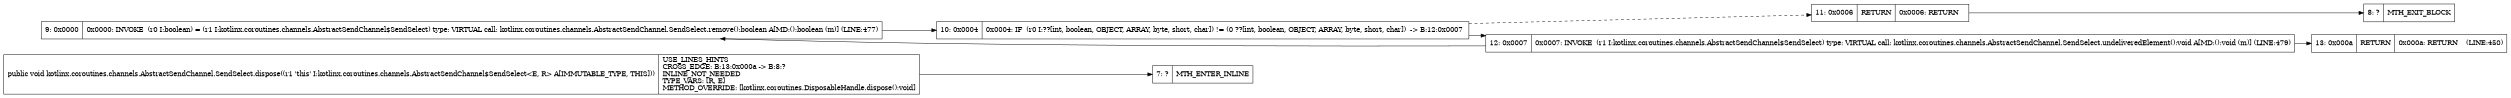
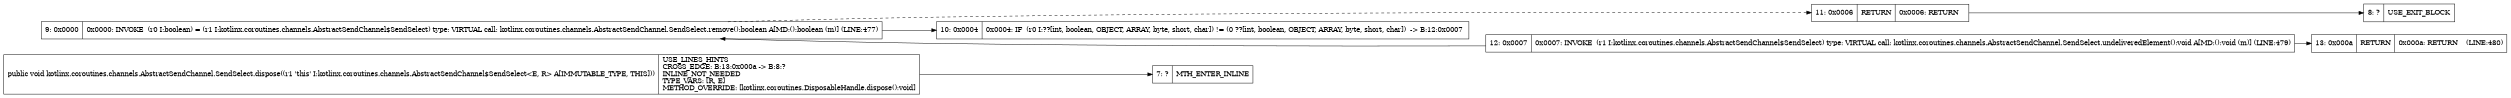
(2419, 13) -> (2419, 13)
(1638, 19) -> (1267, 14)
(1475, 35) -> none
(2451, 43) -> (2451, 43)
